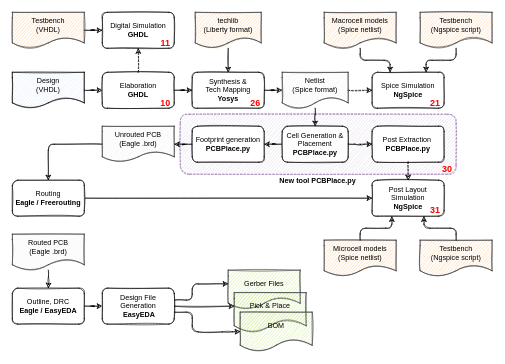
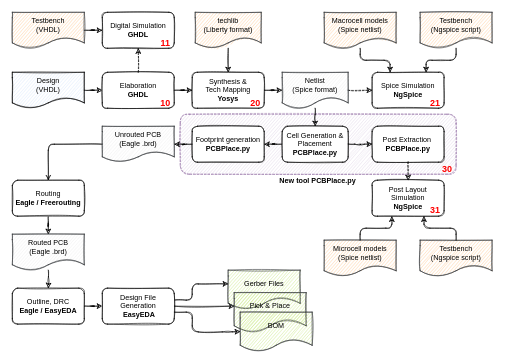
(256, 102) -> (256, 102)
(48, 174) -> (48, 175)
(227, 198) -> (48, 225)
